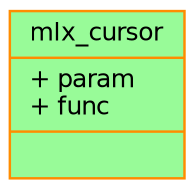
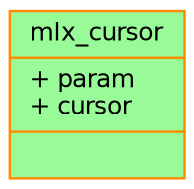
(70, 107) -> (81, 107)
